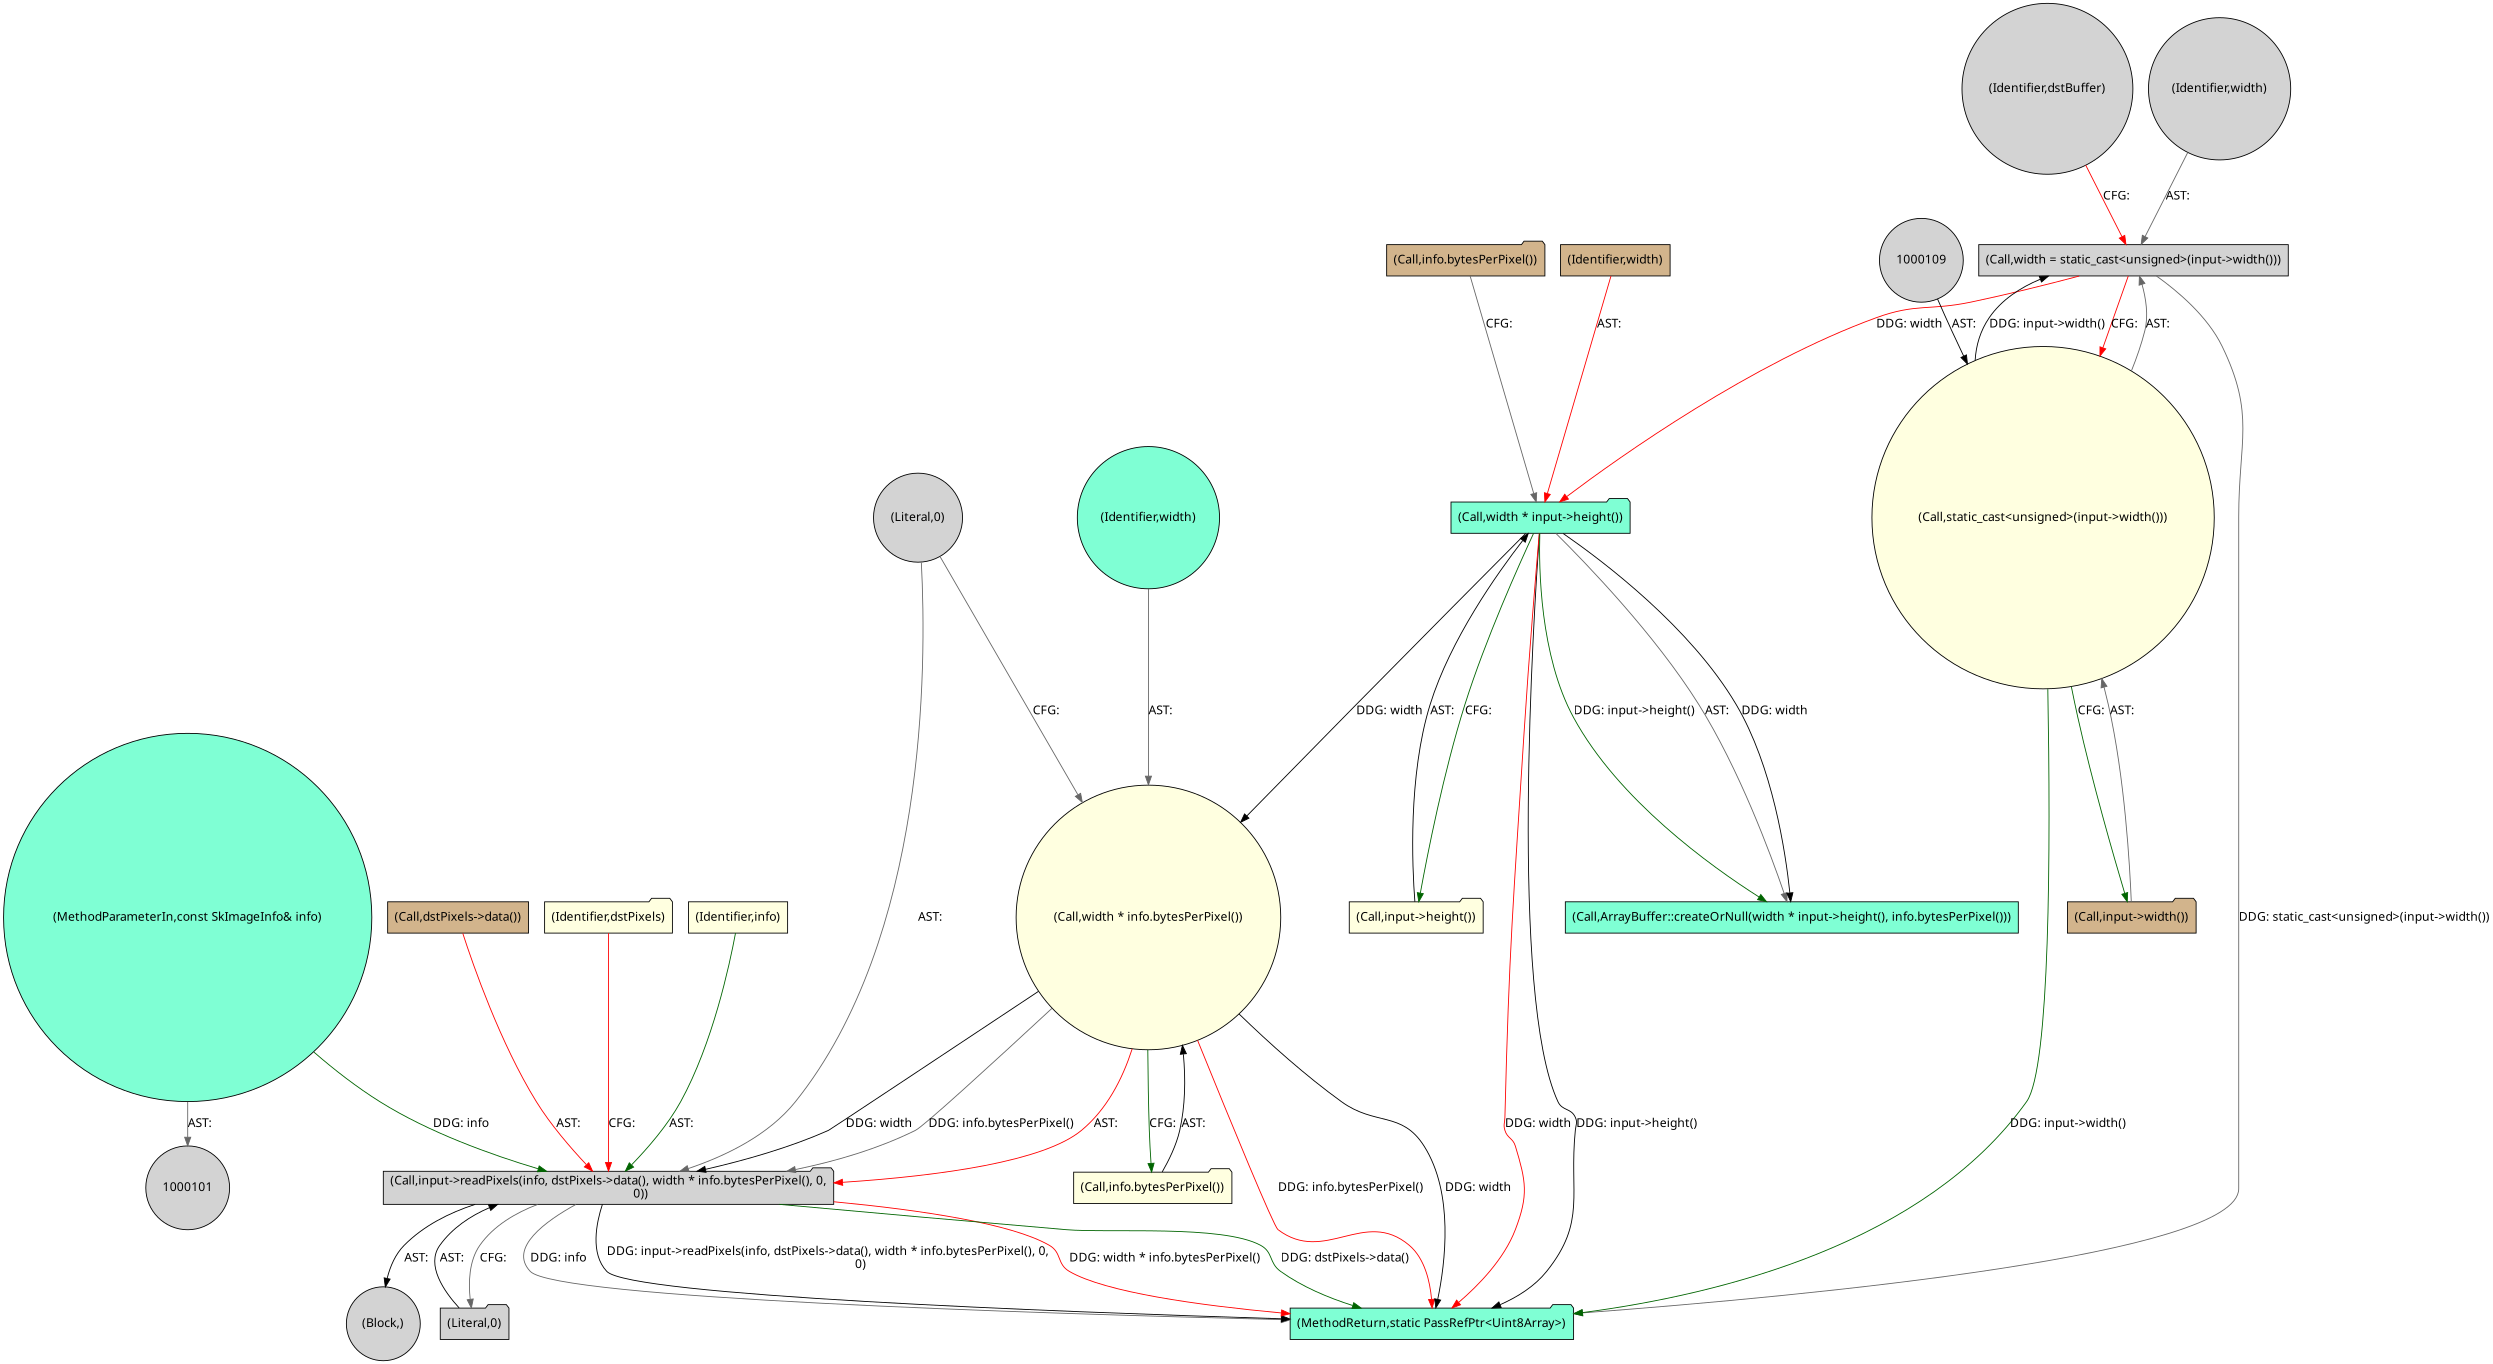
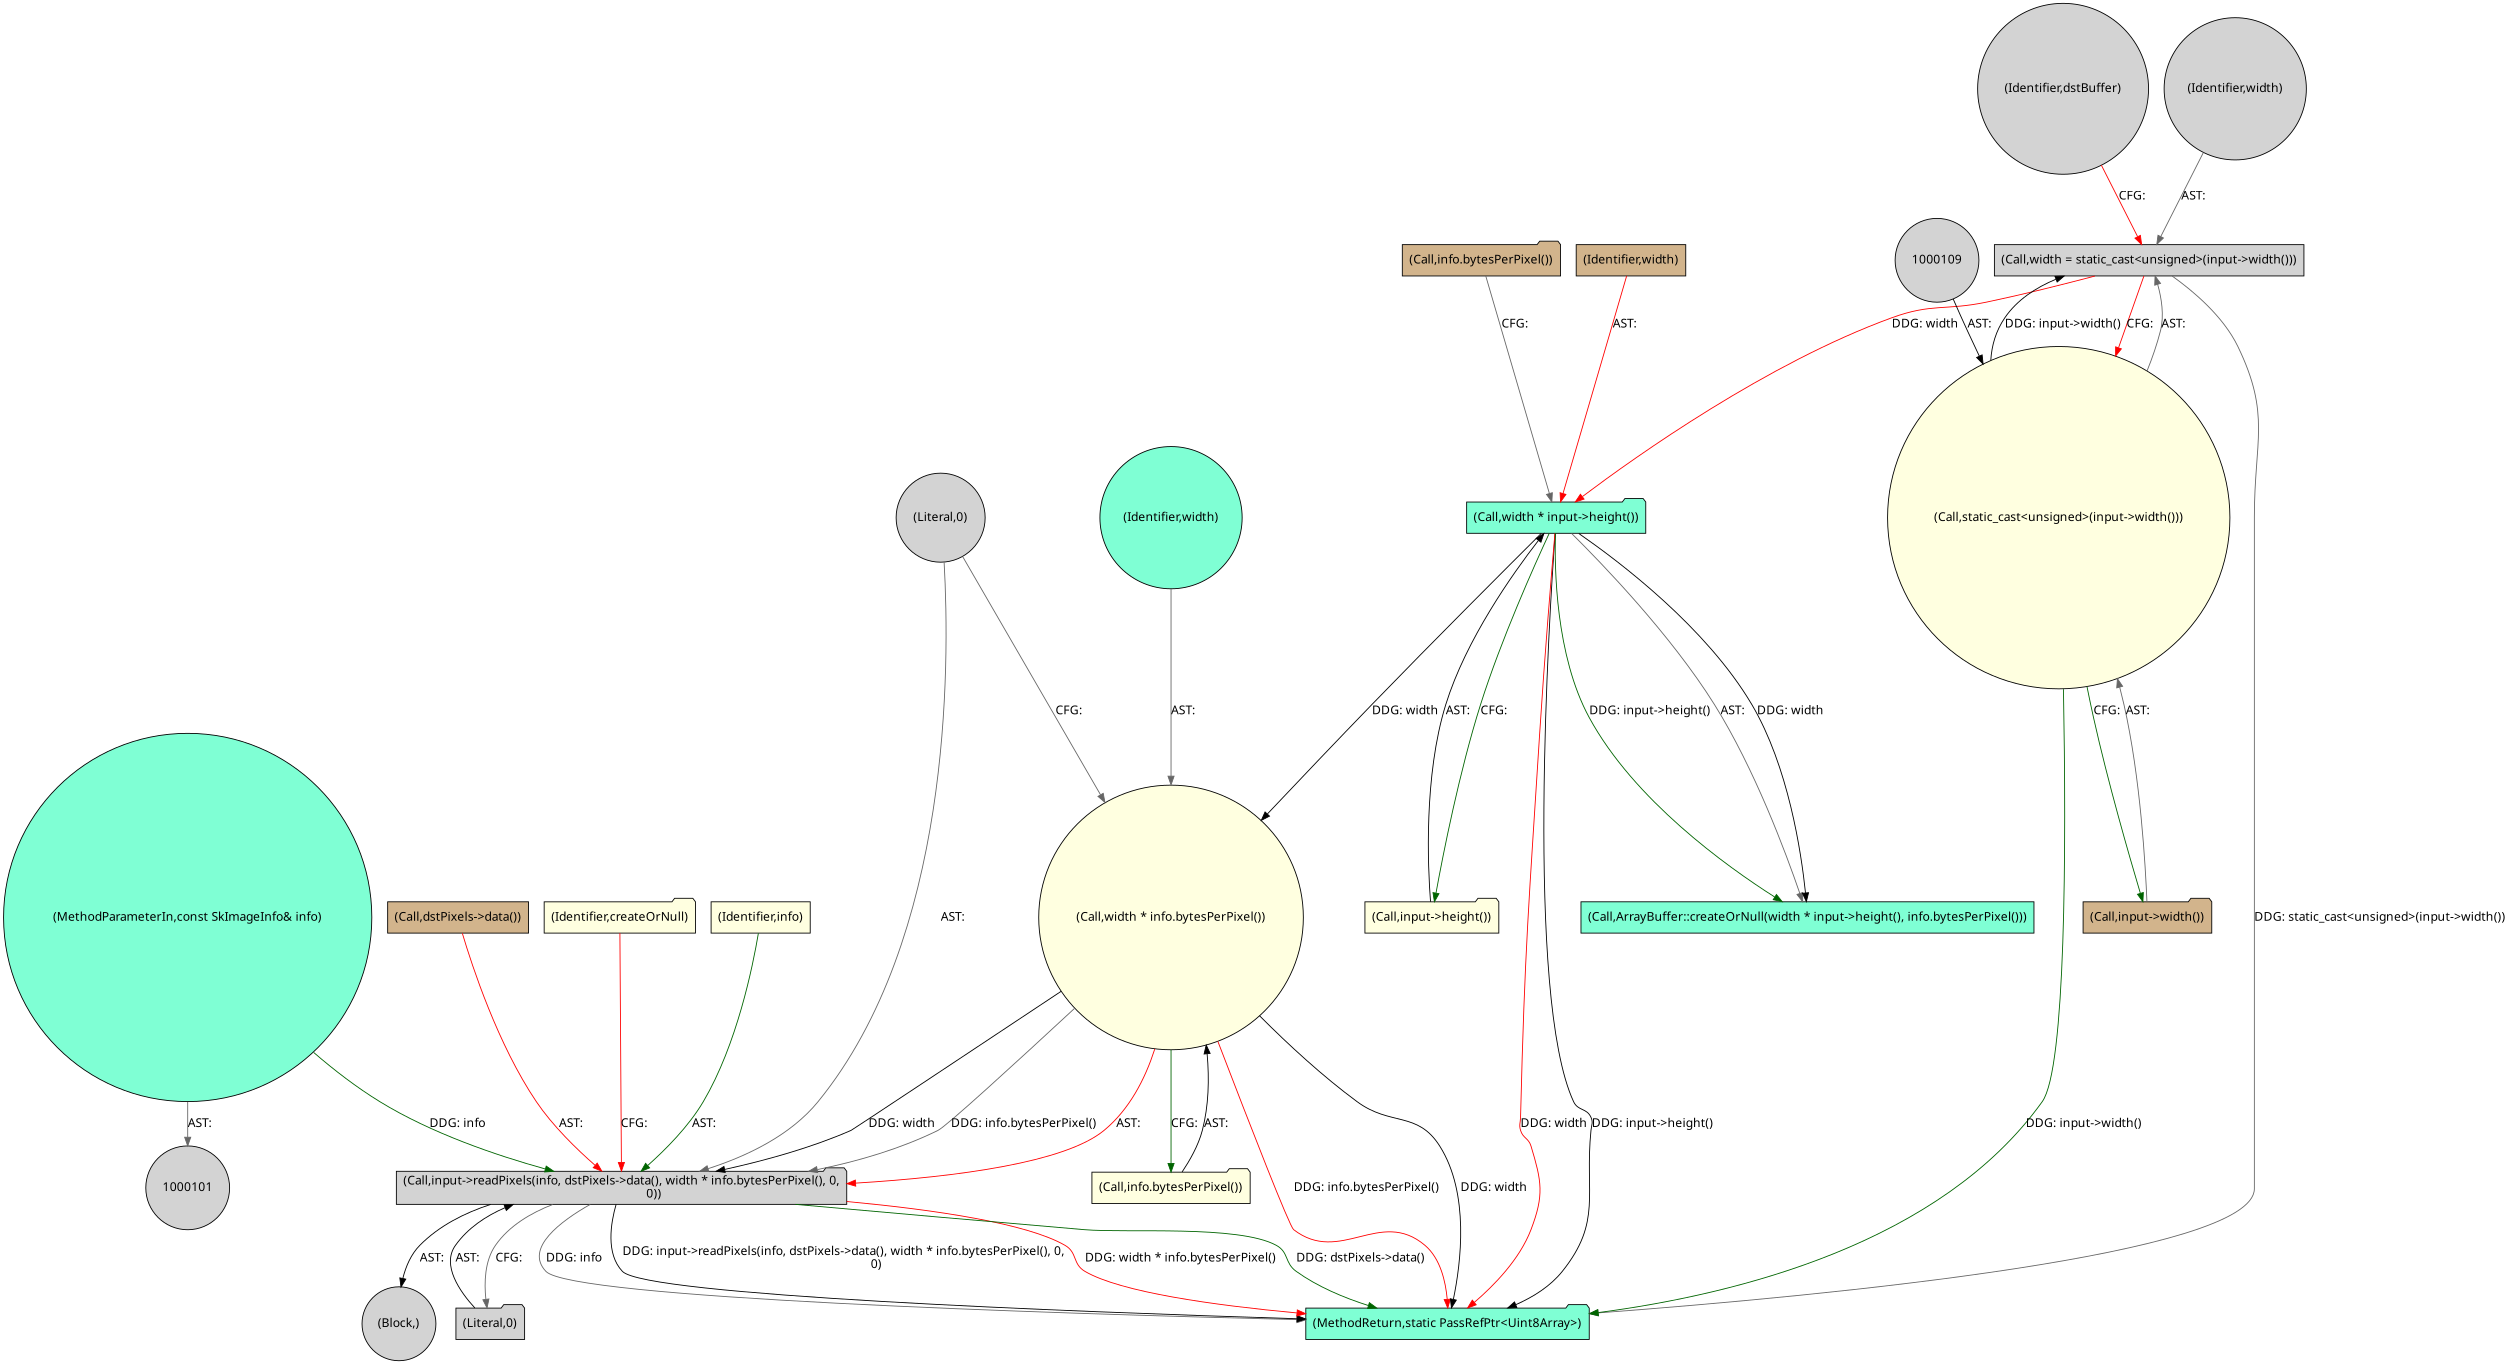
(609, 917) -> (620, 917)
